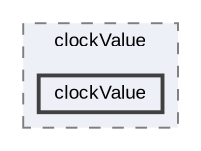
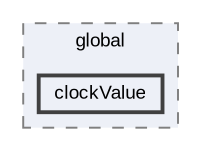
(101, 42) -> (101, 42)
